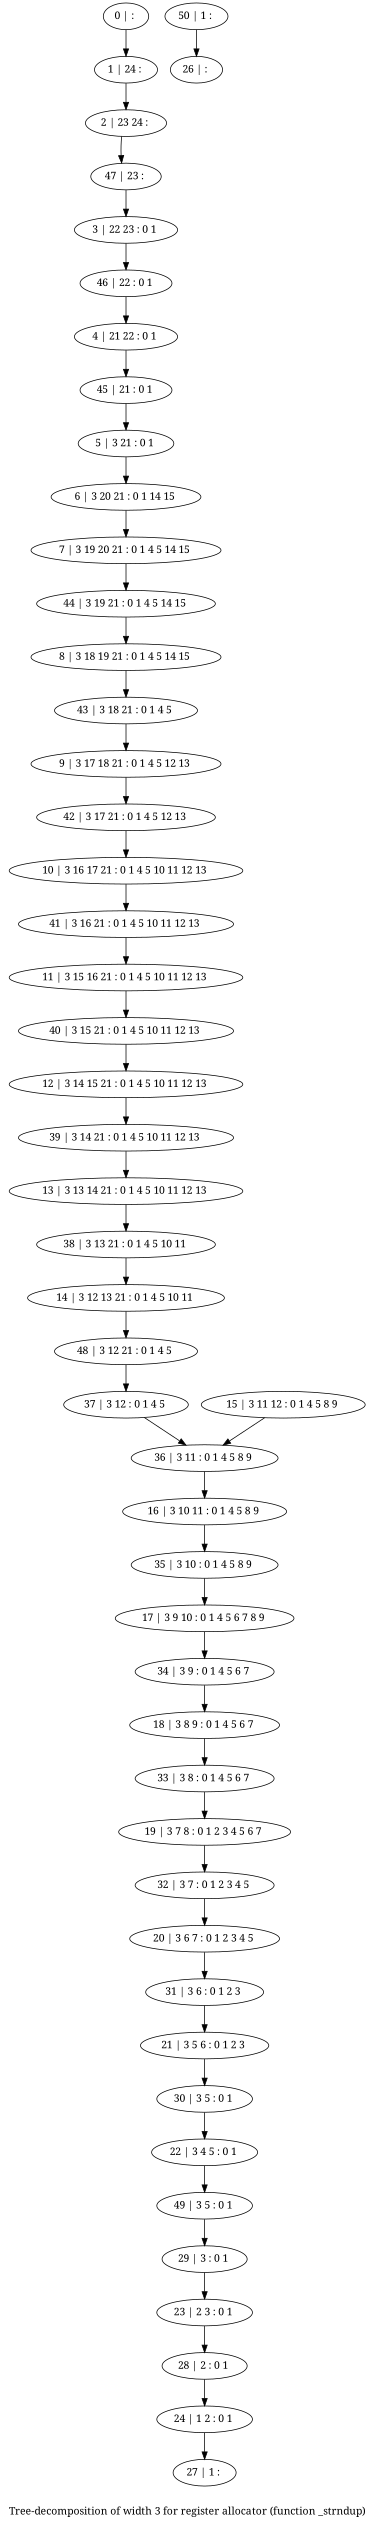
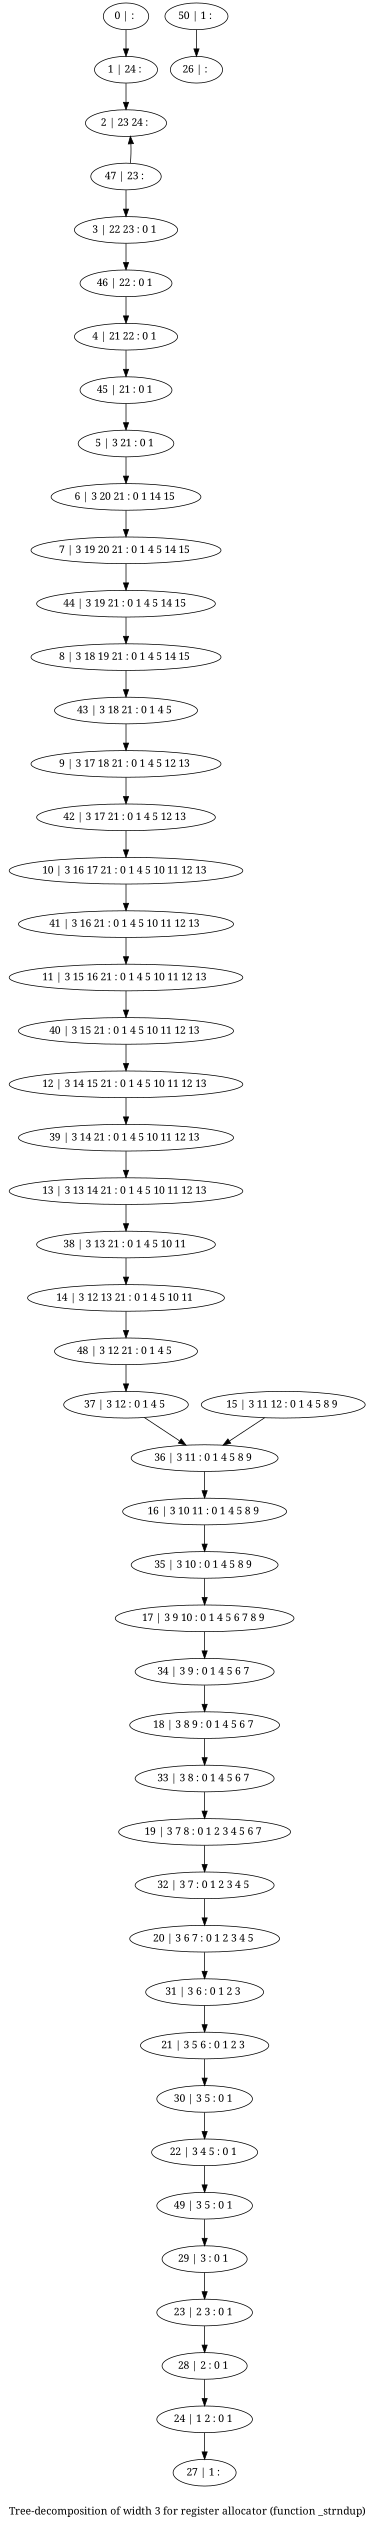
(121, 146) -> (131, 153)
